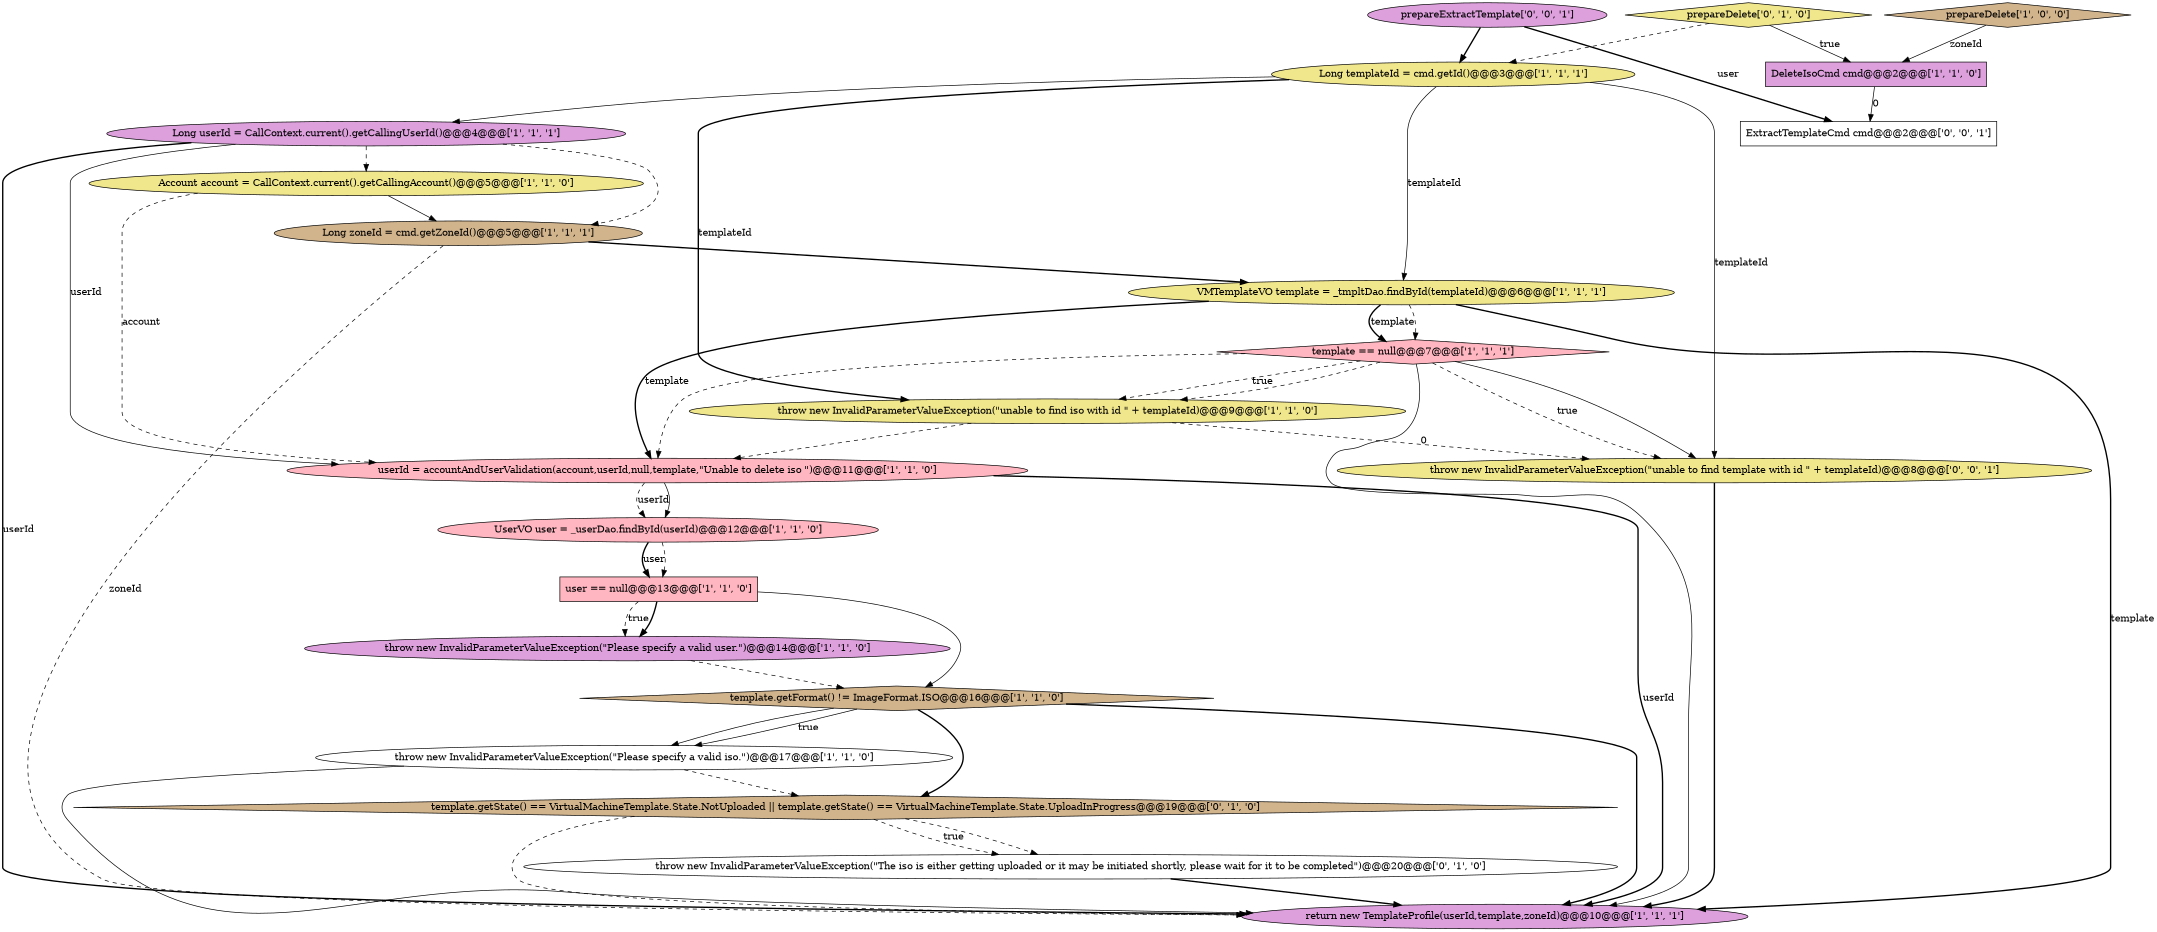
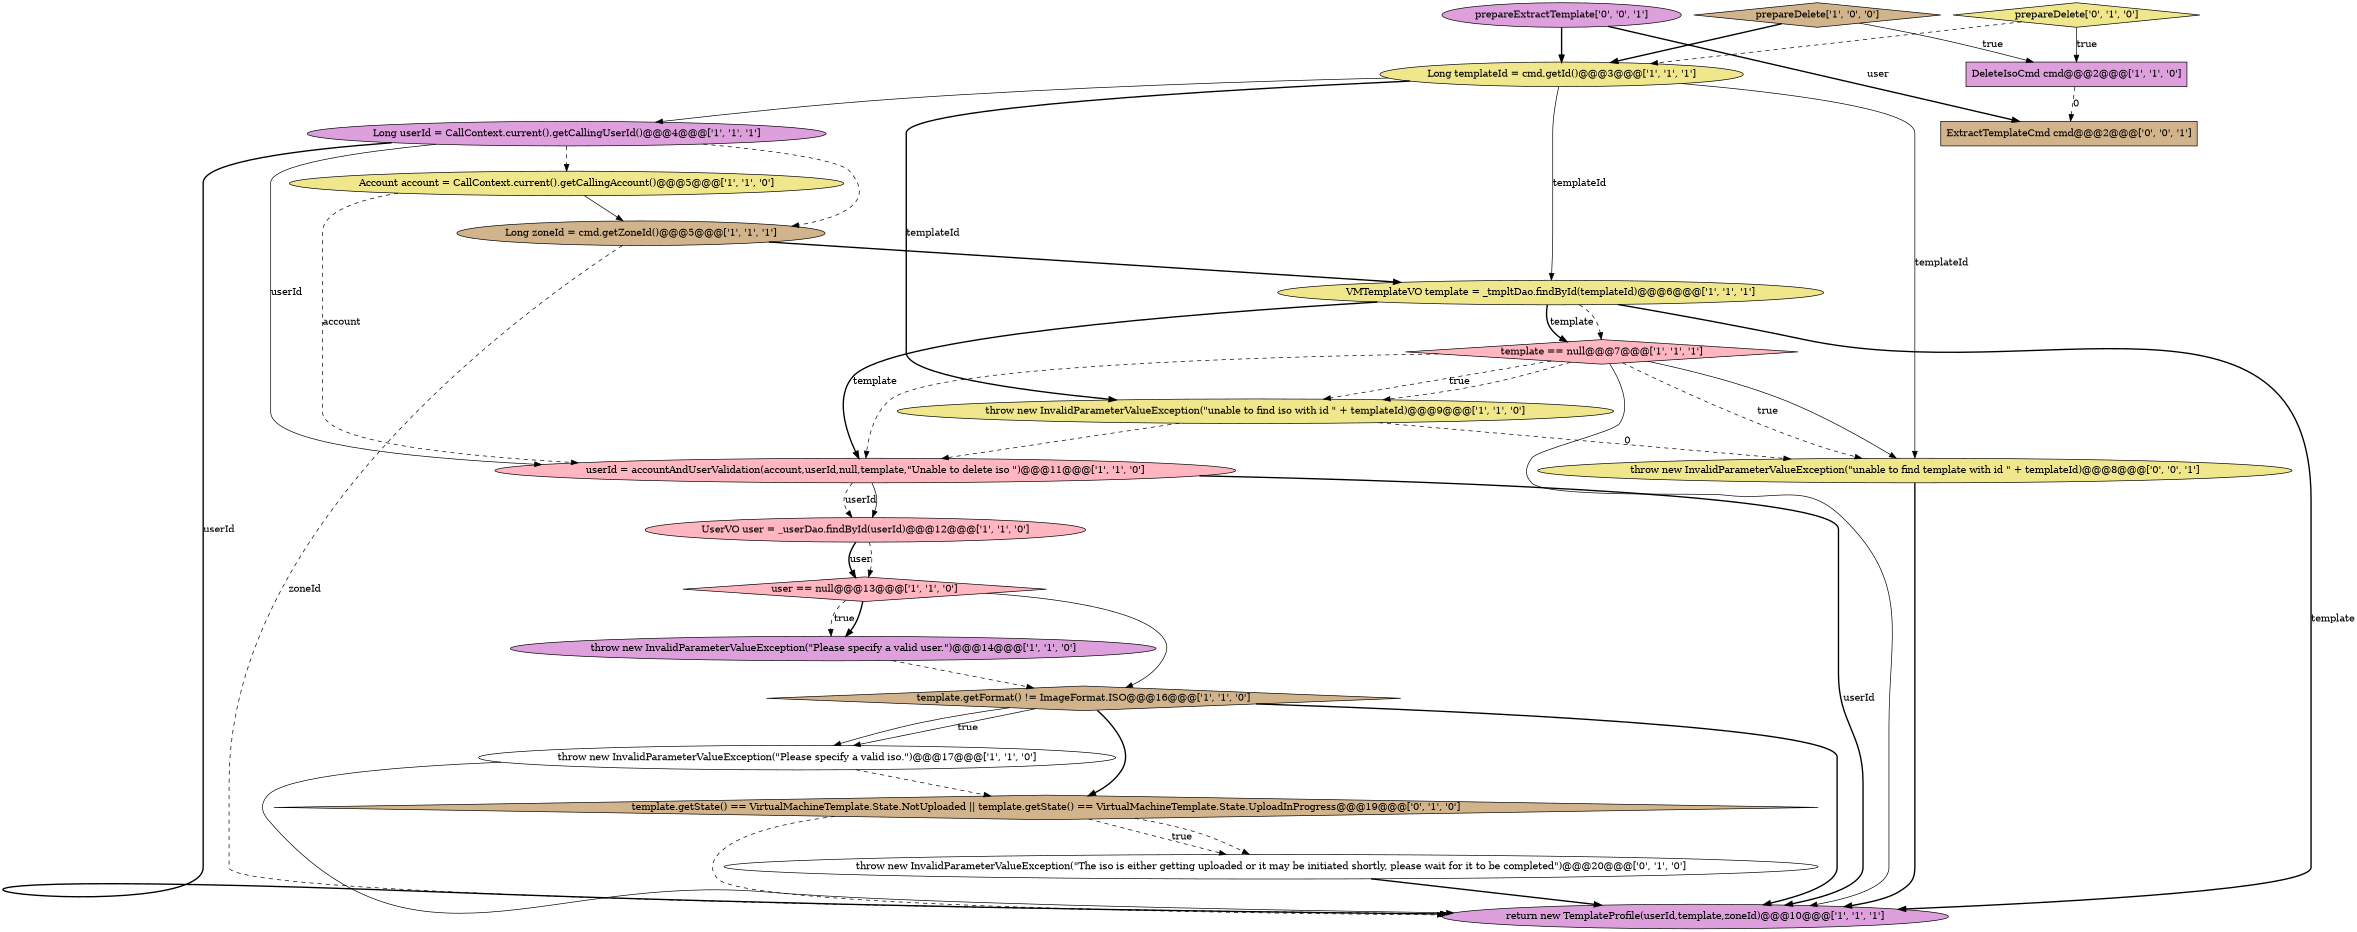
none -> (1700, 42)
(1966, 45) -> (1993, 45)
(1873, 101) -> (2073, 101)
(1869, 134) -> (2069, 134)
(659, 589) -> (865, 589)
